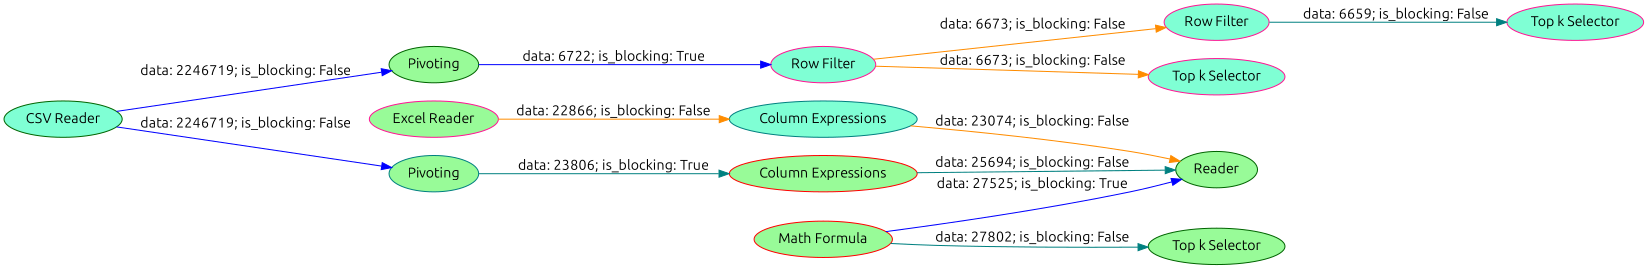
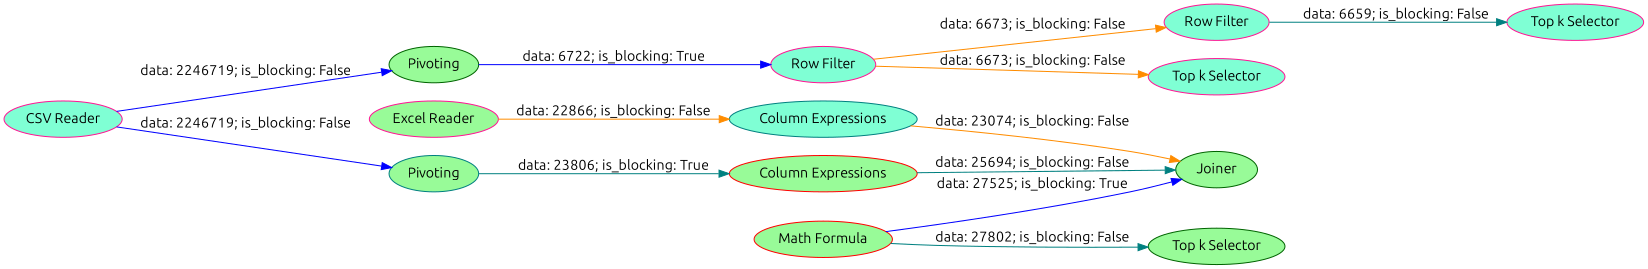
(63, 119) -> (63, 119)
(1217, 170) -> (1217, 170)
